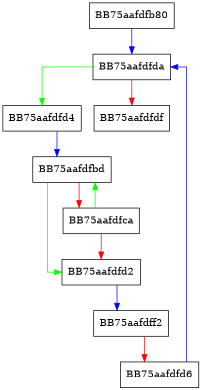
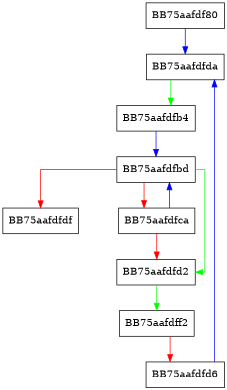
(132, 16) -> (185, 16)
(132, 89) -> (63, 170)
(42, 118) -> (156, 118)
(95, 199) -> (169, 199)
(117, 294) -> (157, 294)
